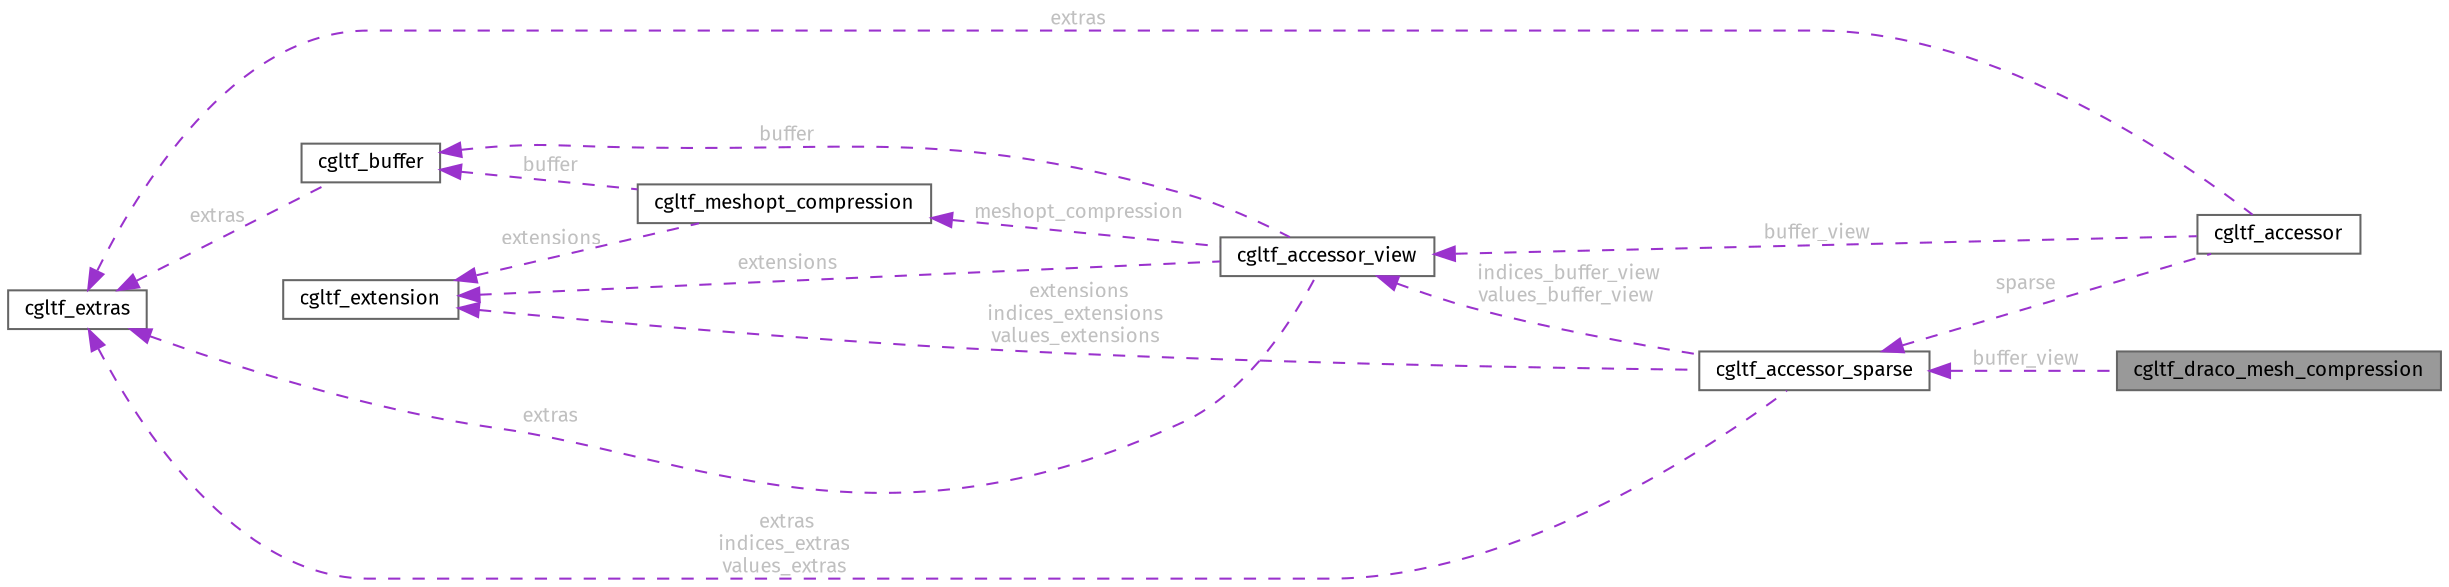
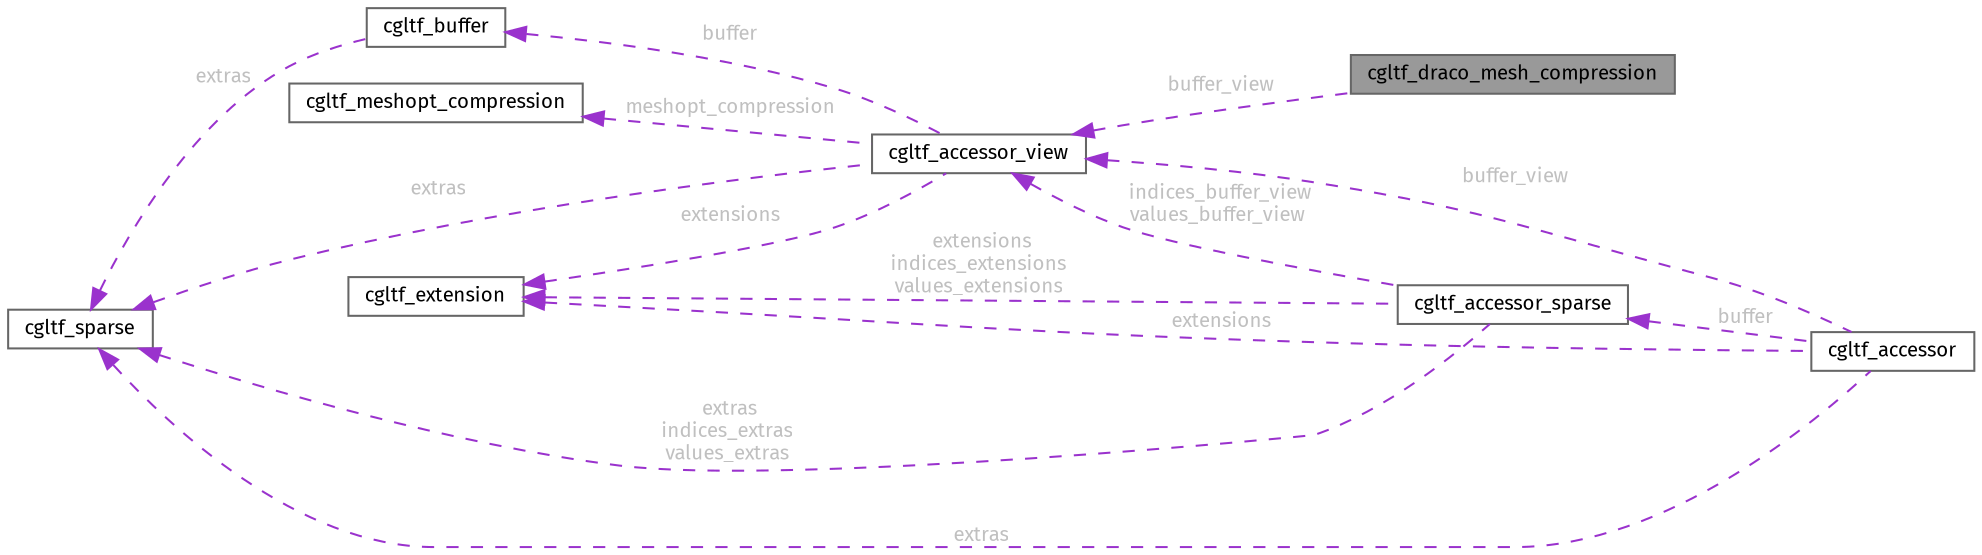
(549, 181) -> none
(588, 249) -> (1178, 337)
(2023, 284) -> (1743, 318)
(77, 310) -> (80, 329)
(2033, 371) -> (1221, 110)
